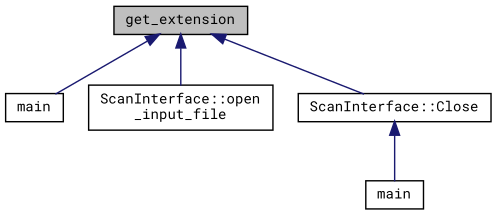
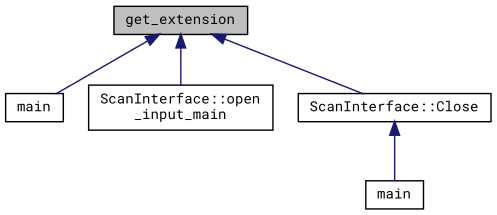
(181, 108) -> (181, 108)
